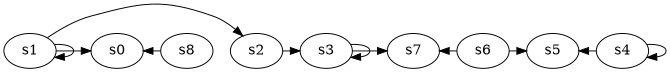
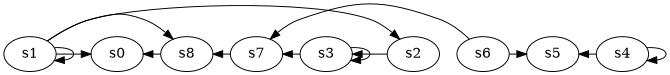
none -> (137, 17)
none -> (227, 54)
